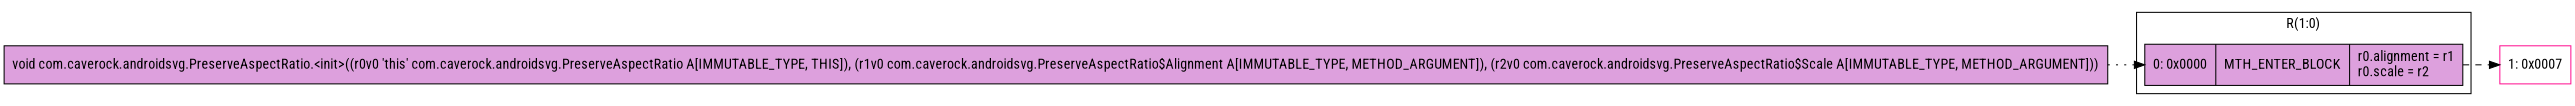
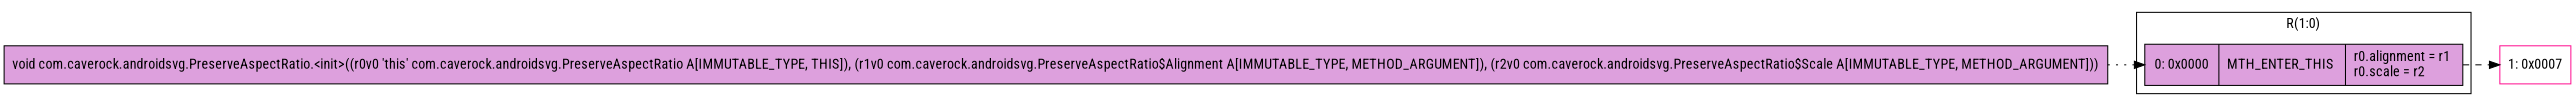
(2283, 64) -> (2281, 64)
